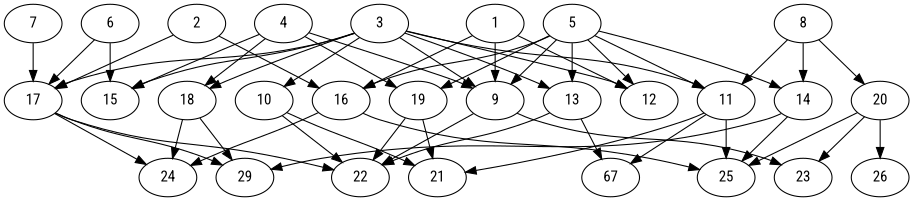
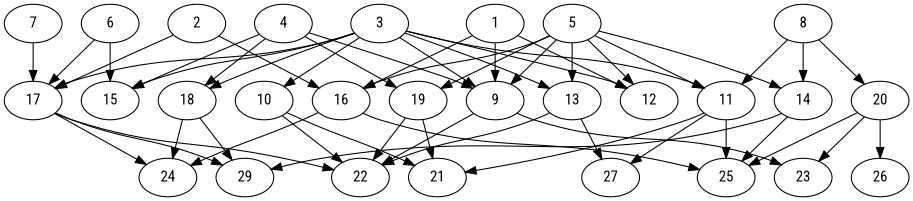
(611, 178) -> (611, 178)
